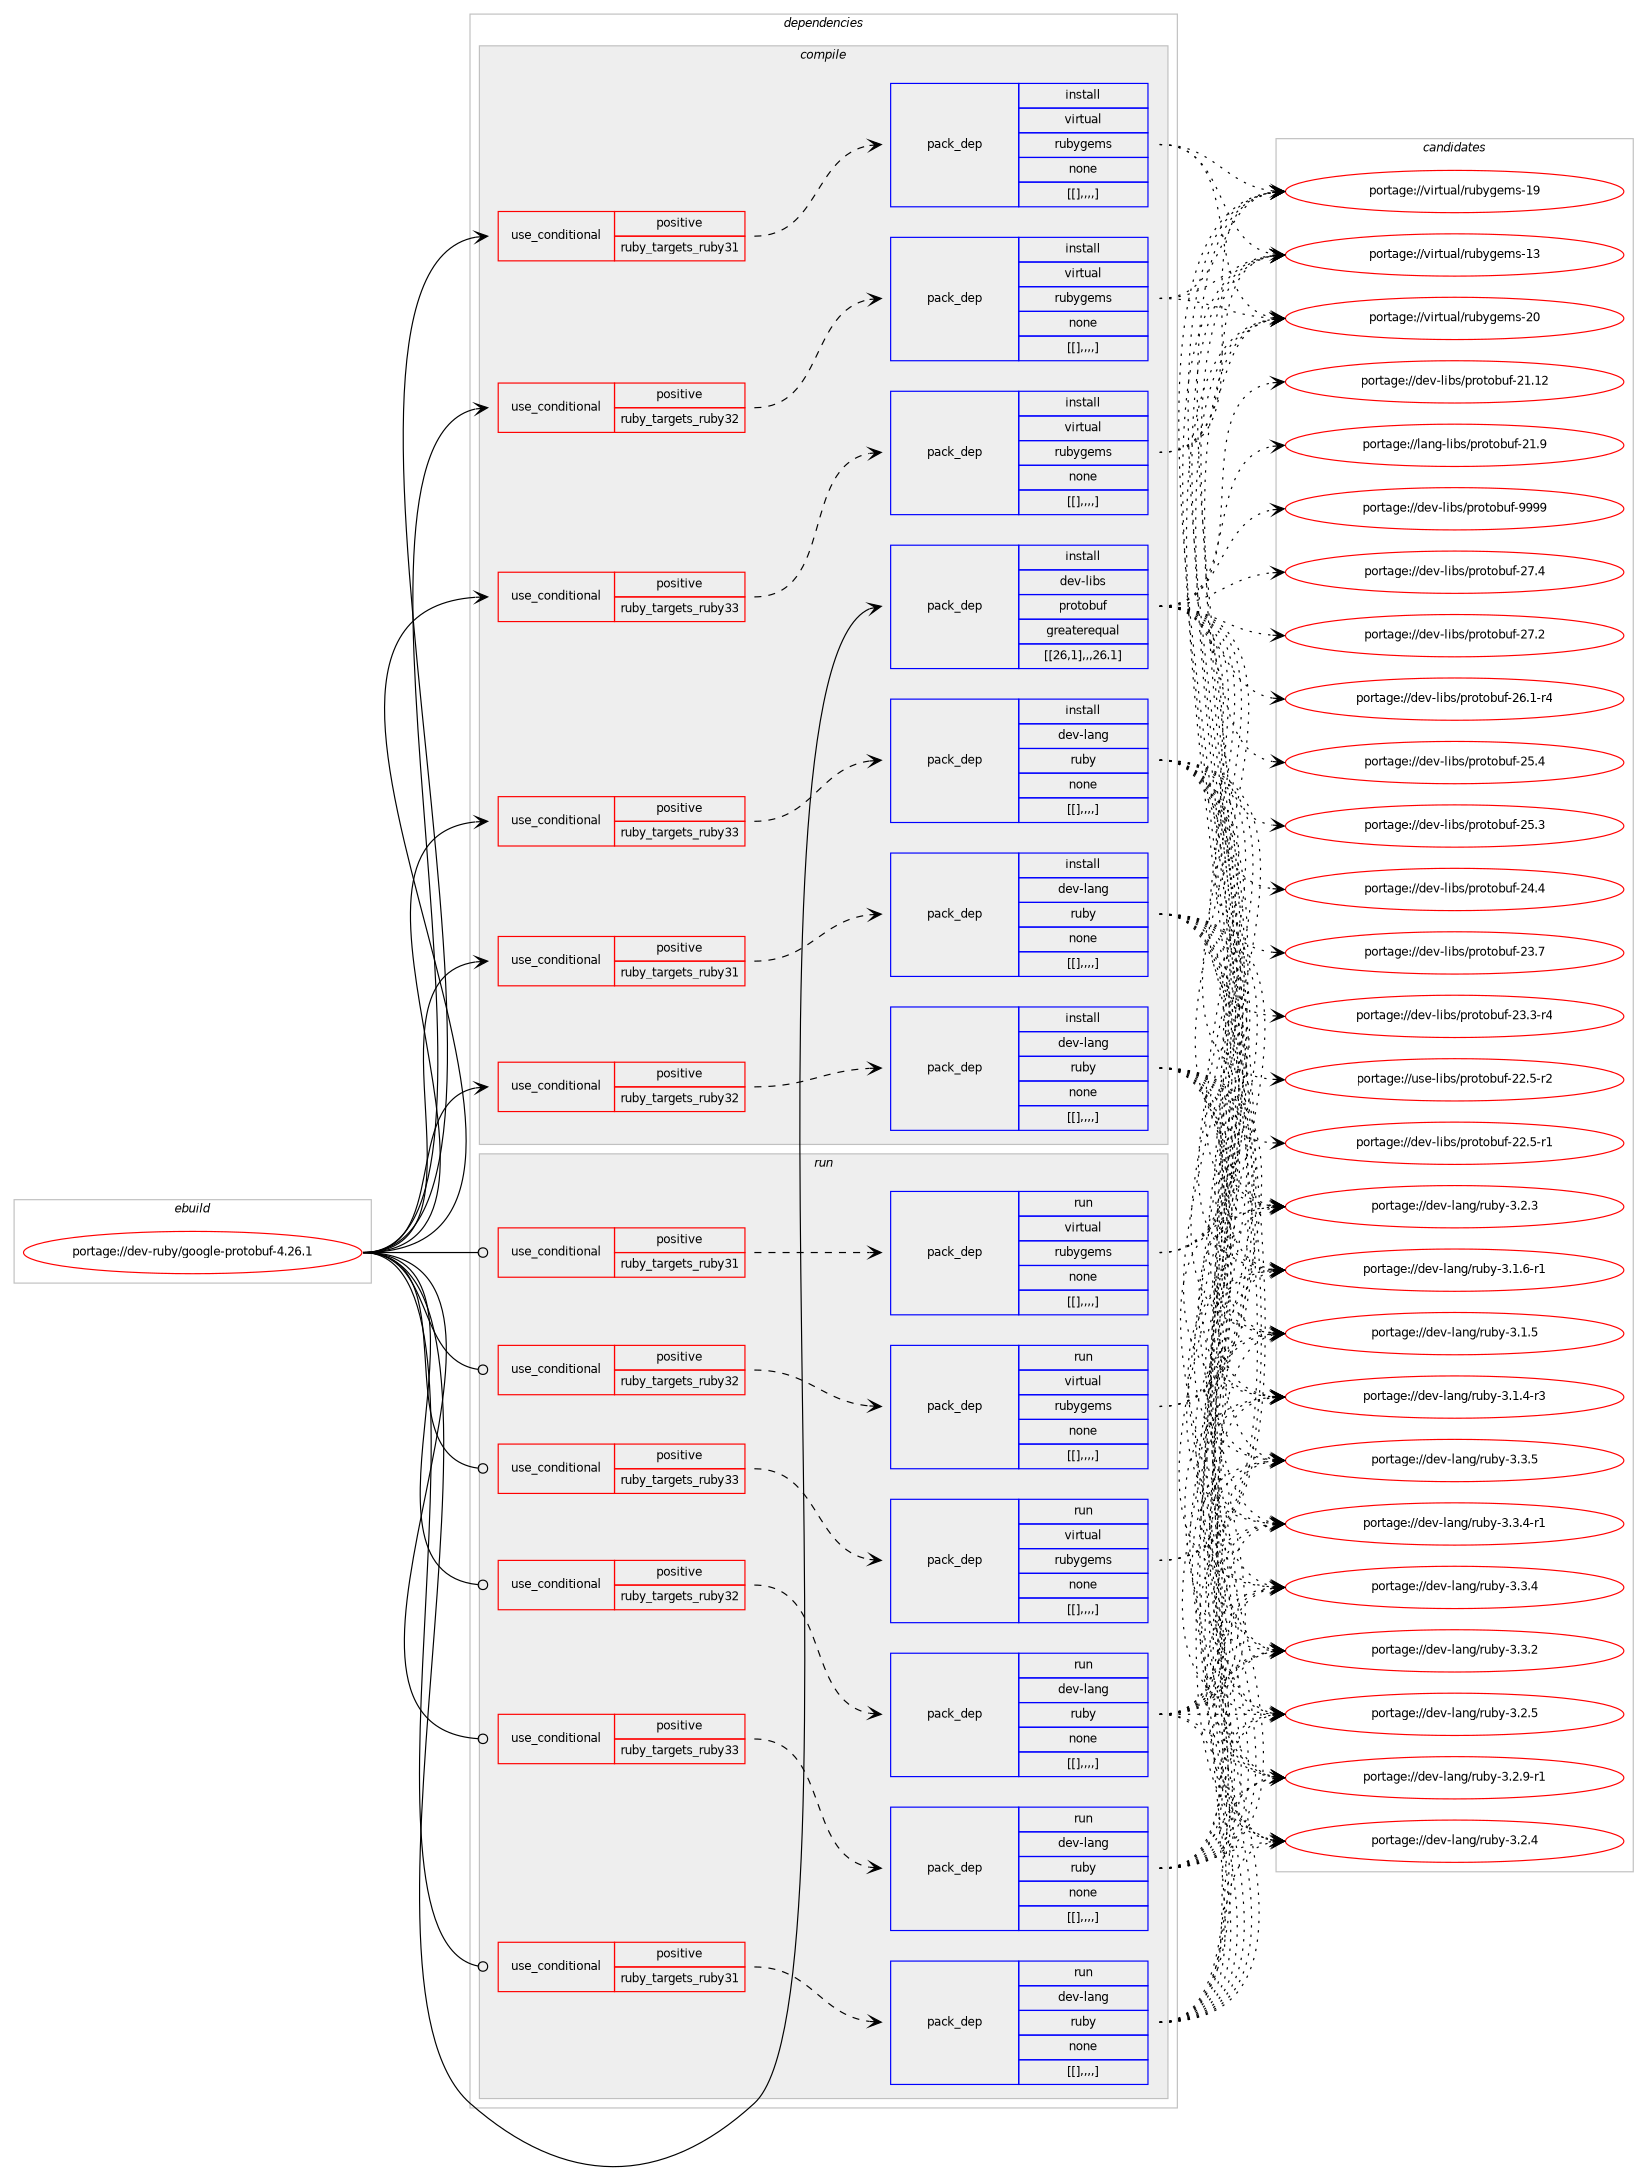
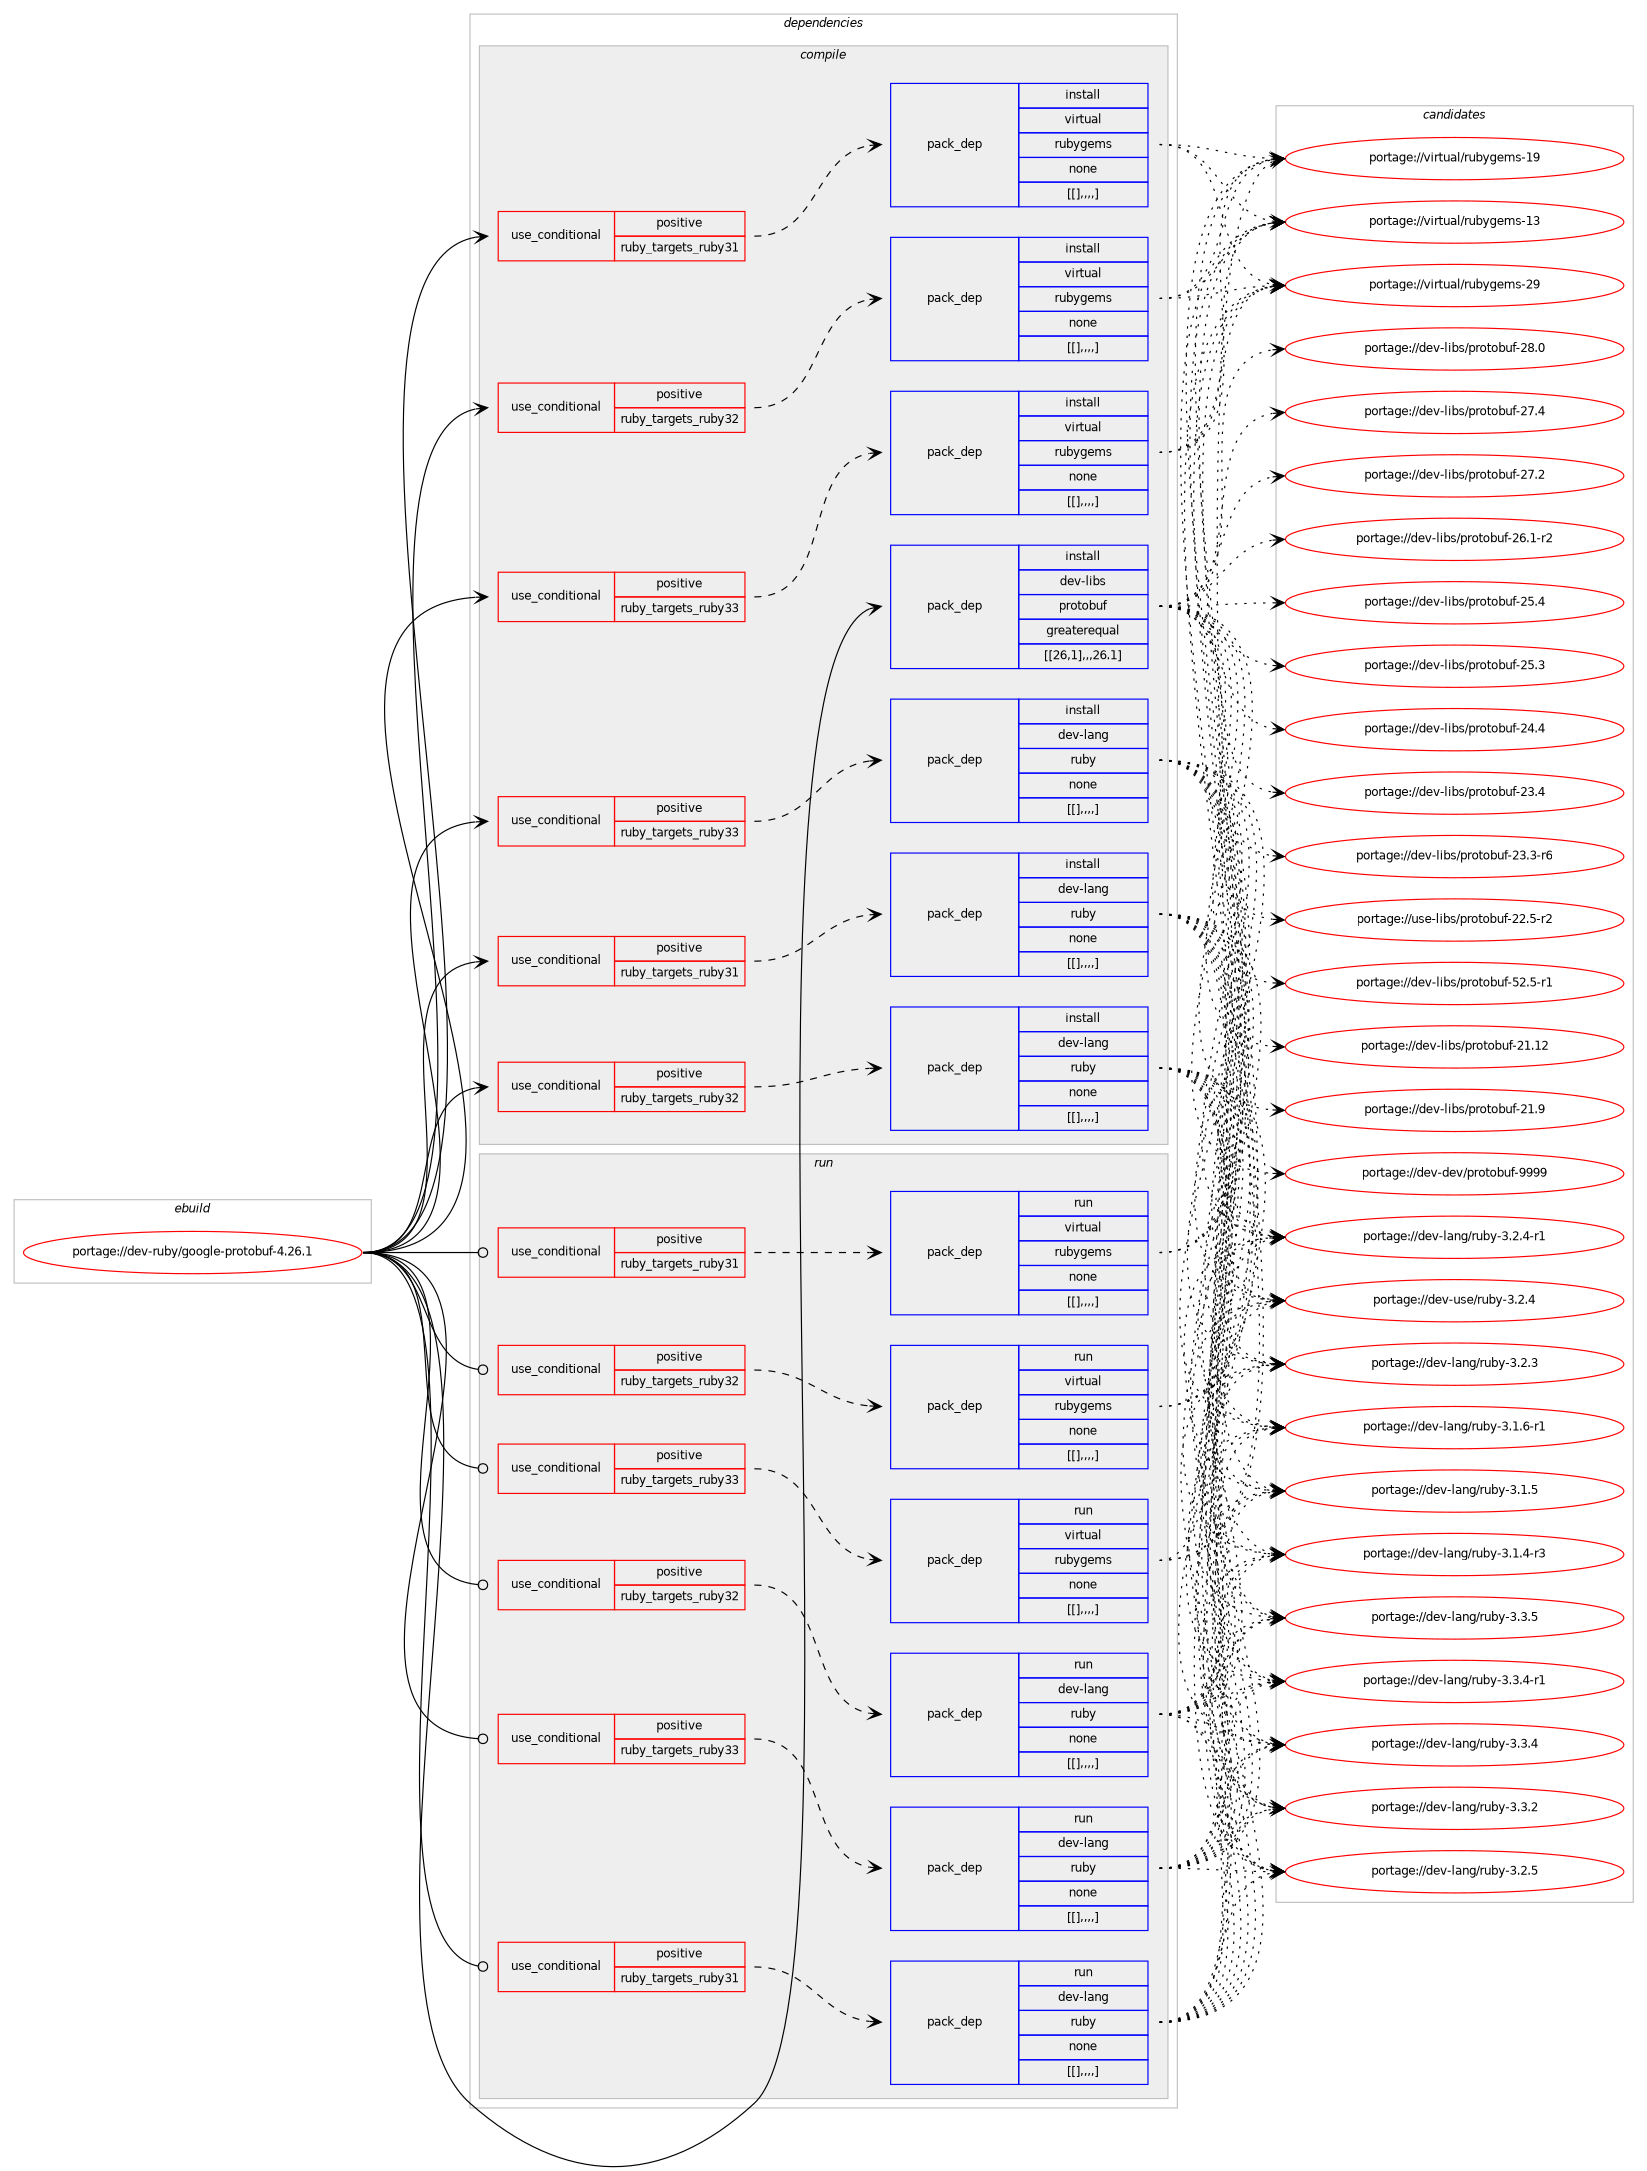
(1455, 318) -> (1455, 286)
none -> (1455, 349)
(1455, 445) -> (1455, 1110)
(1455, 509) -> (1455, 1174)
(1455, 699) -> (1455, 539)
(1455, 953) -> (1455, 793)
(1455, 1016) -> (1455, 857)
(1455, 1143) -> (1455, 983)
(1455, 1778) -> (1455, 1237)
(1455, 1841) -> (1455, 1301)
